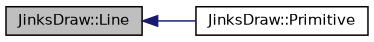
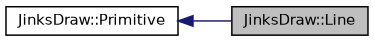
(177, 21) -> (212, 21)
